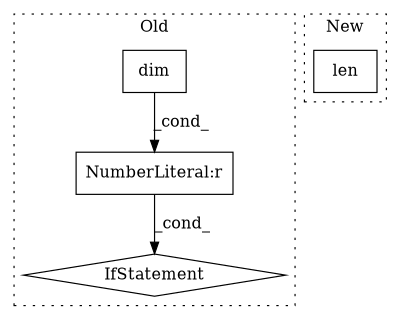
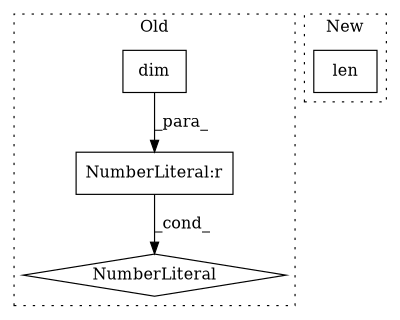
(181, 122) -> (181, 122)
(155, 275) -> (155, 275)
